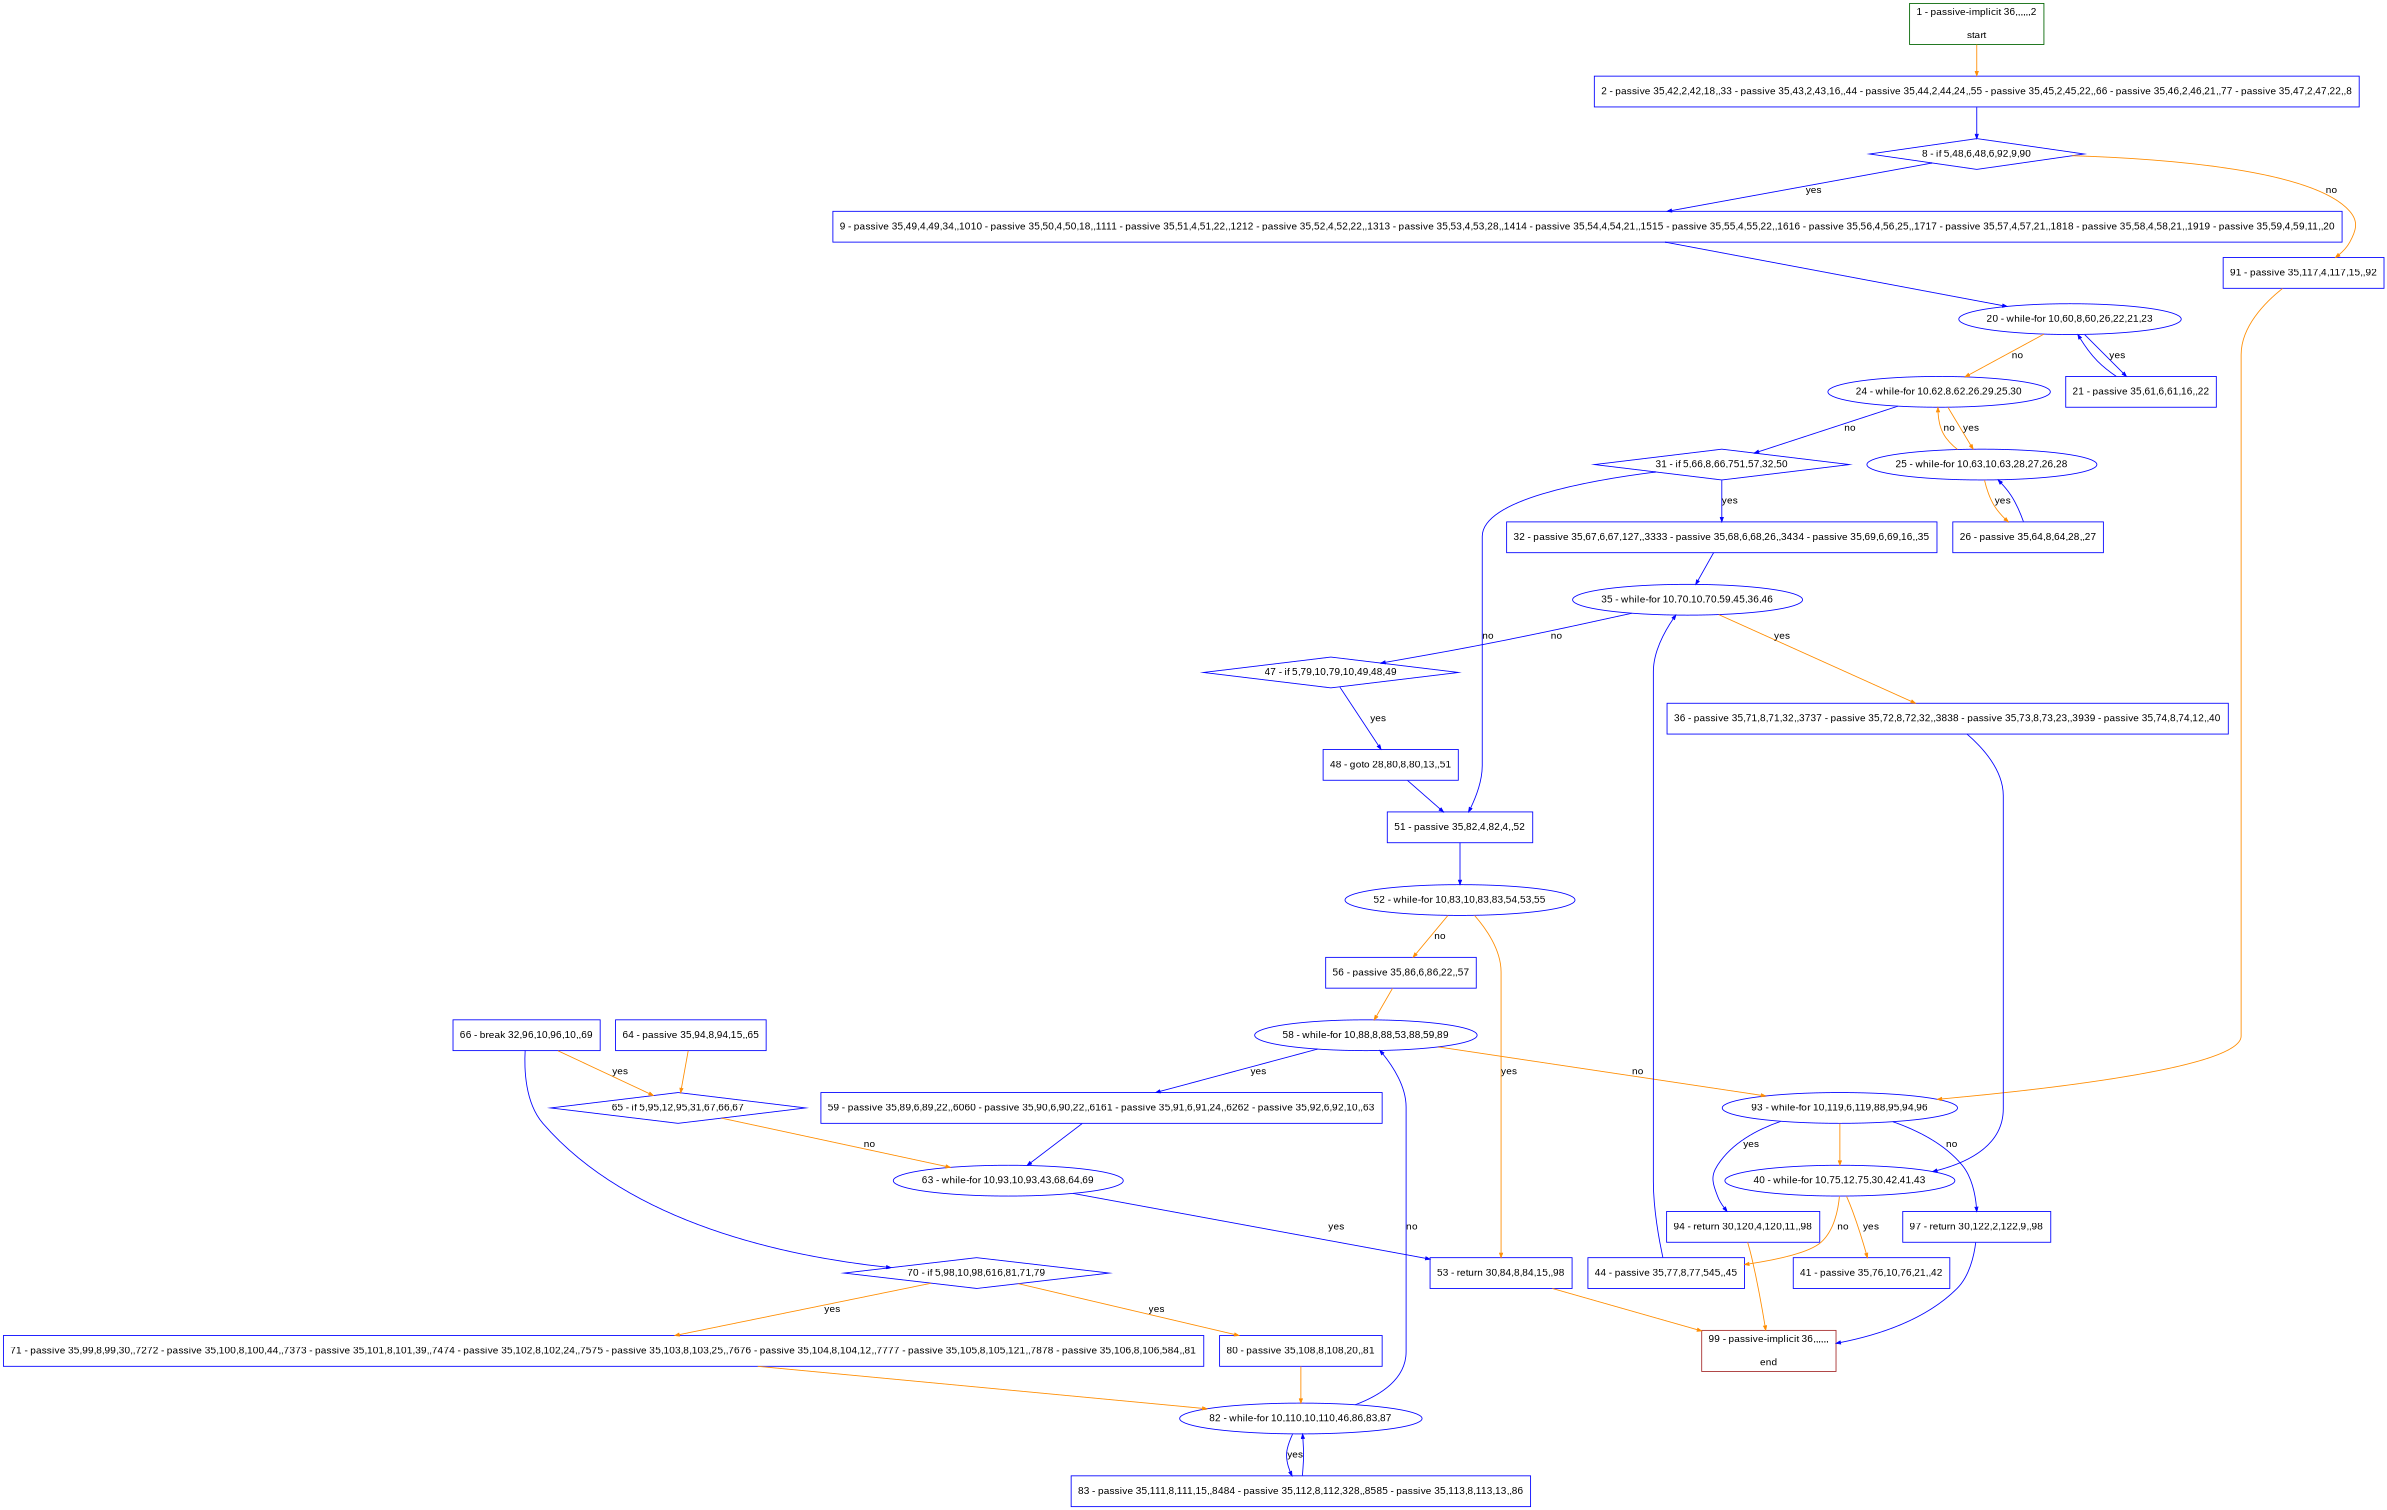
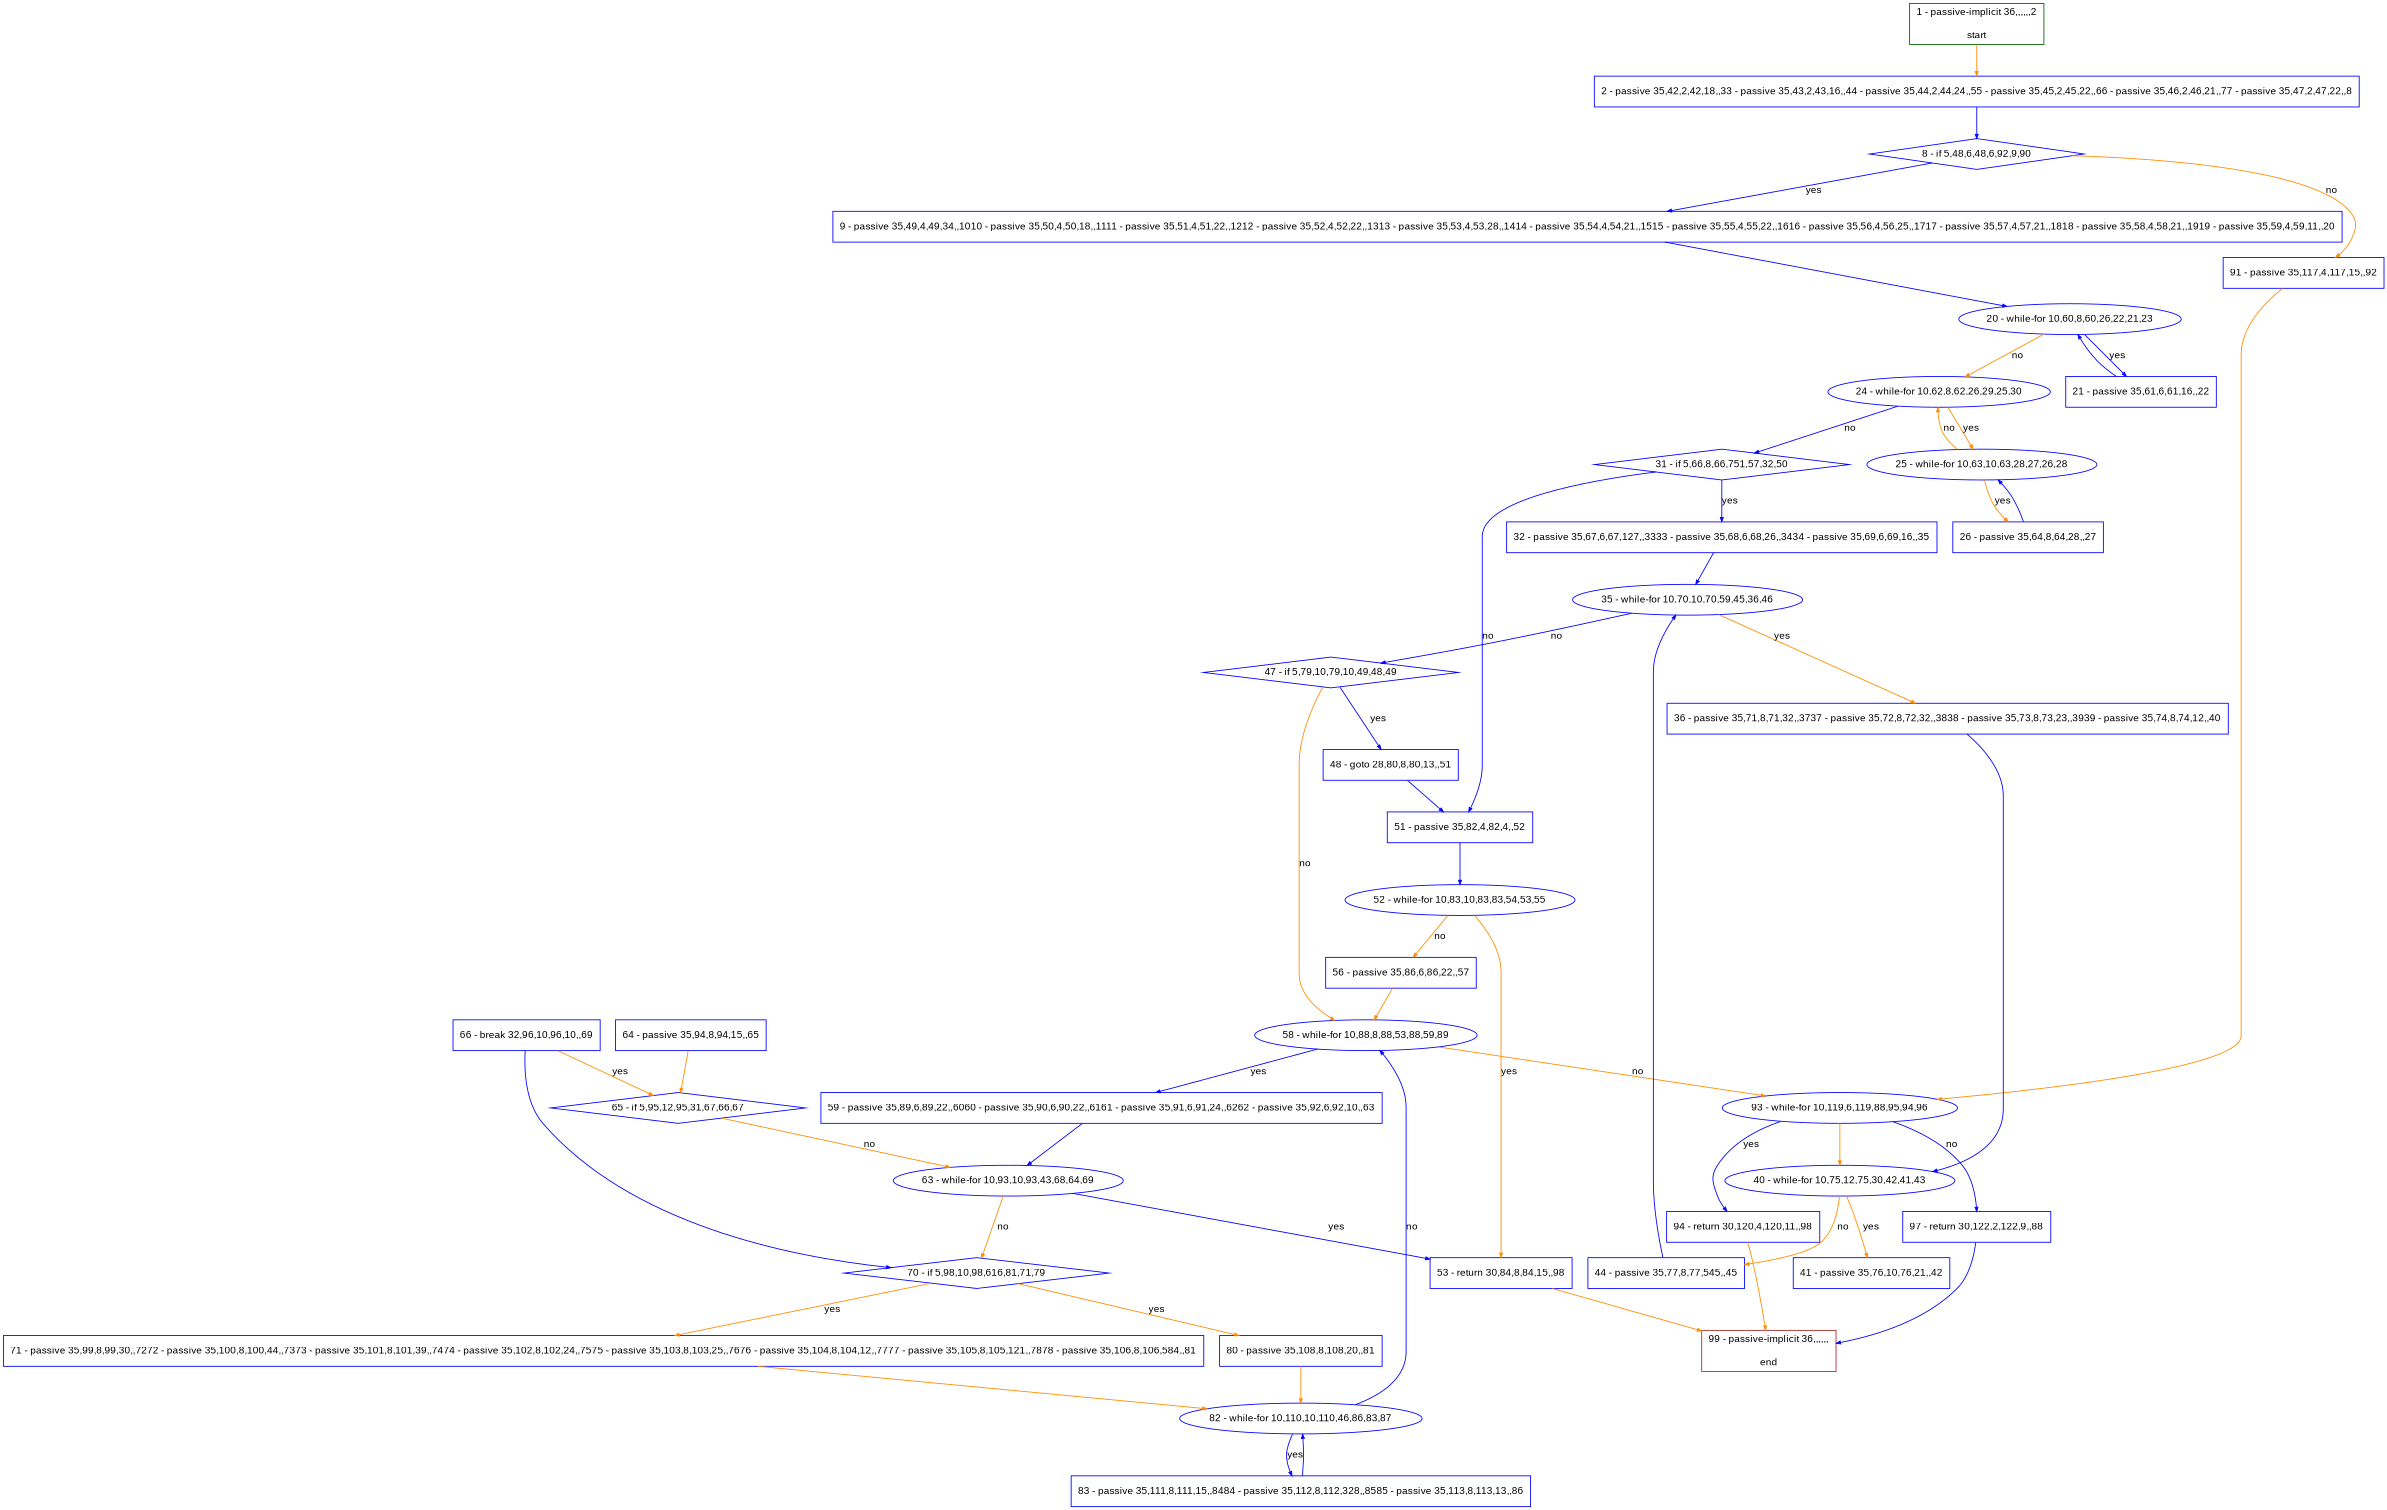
none -> (1299, 857)
none -> (993, 1225)
(1977, 1227) -> (1977, 1227)
